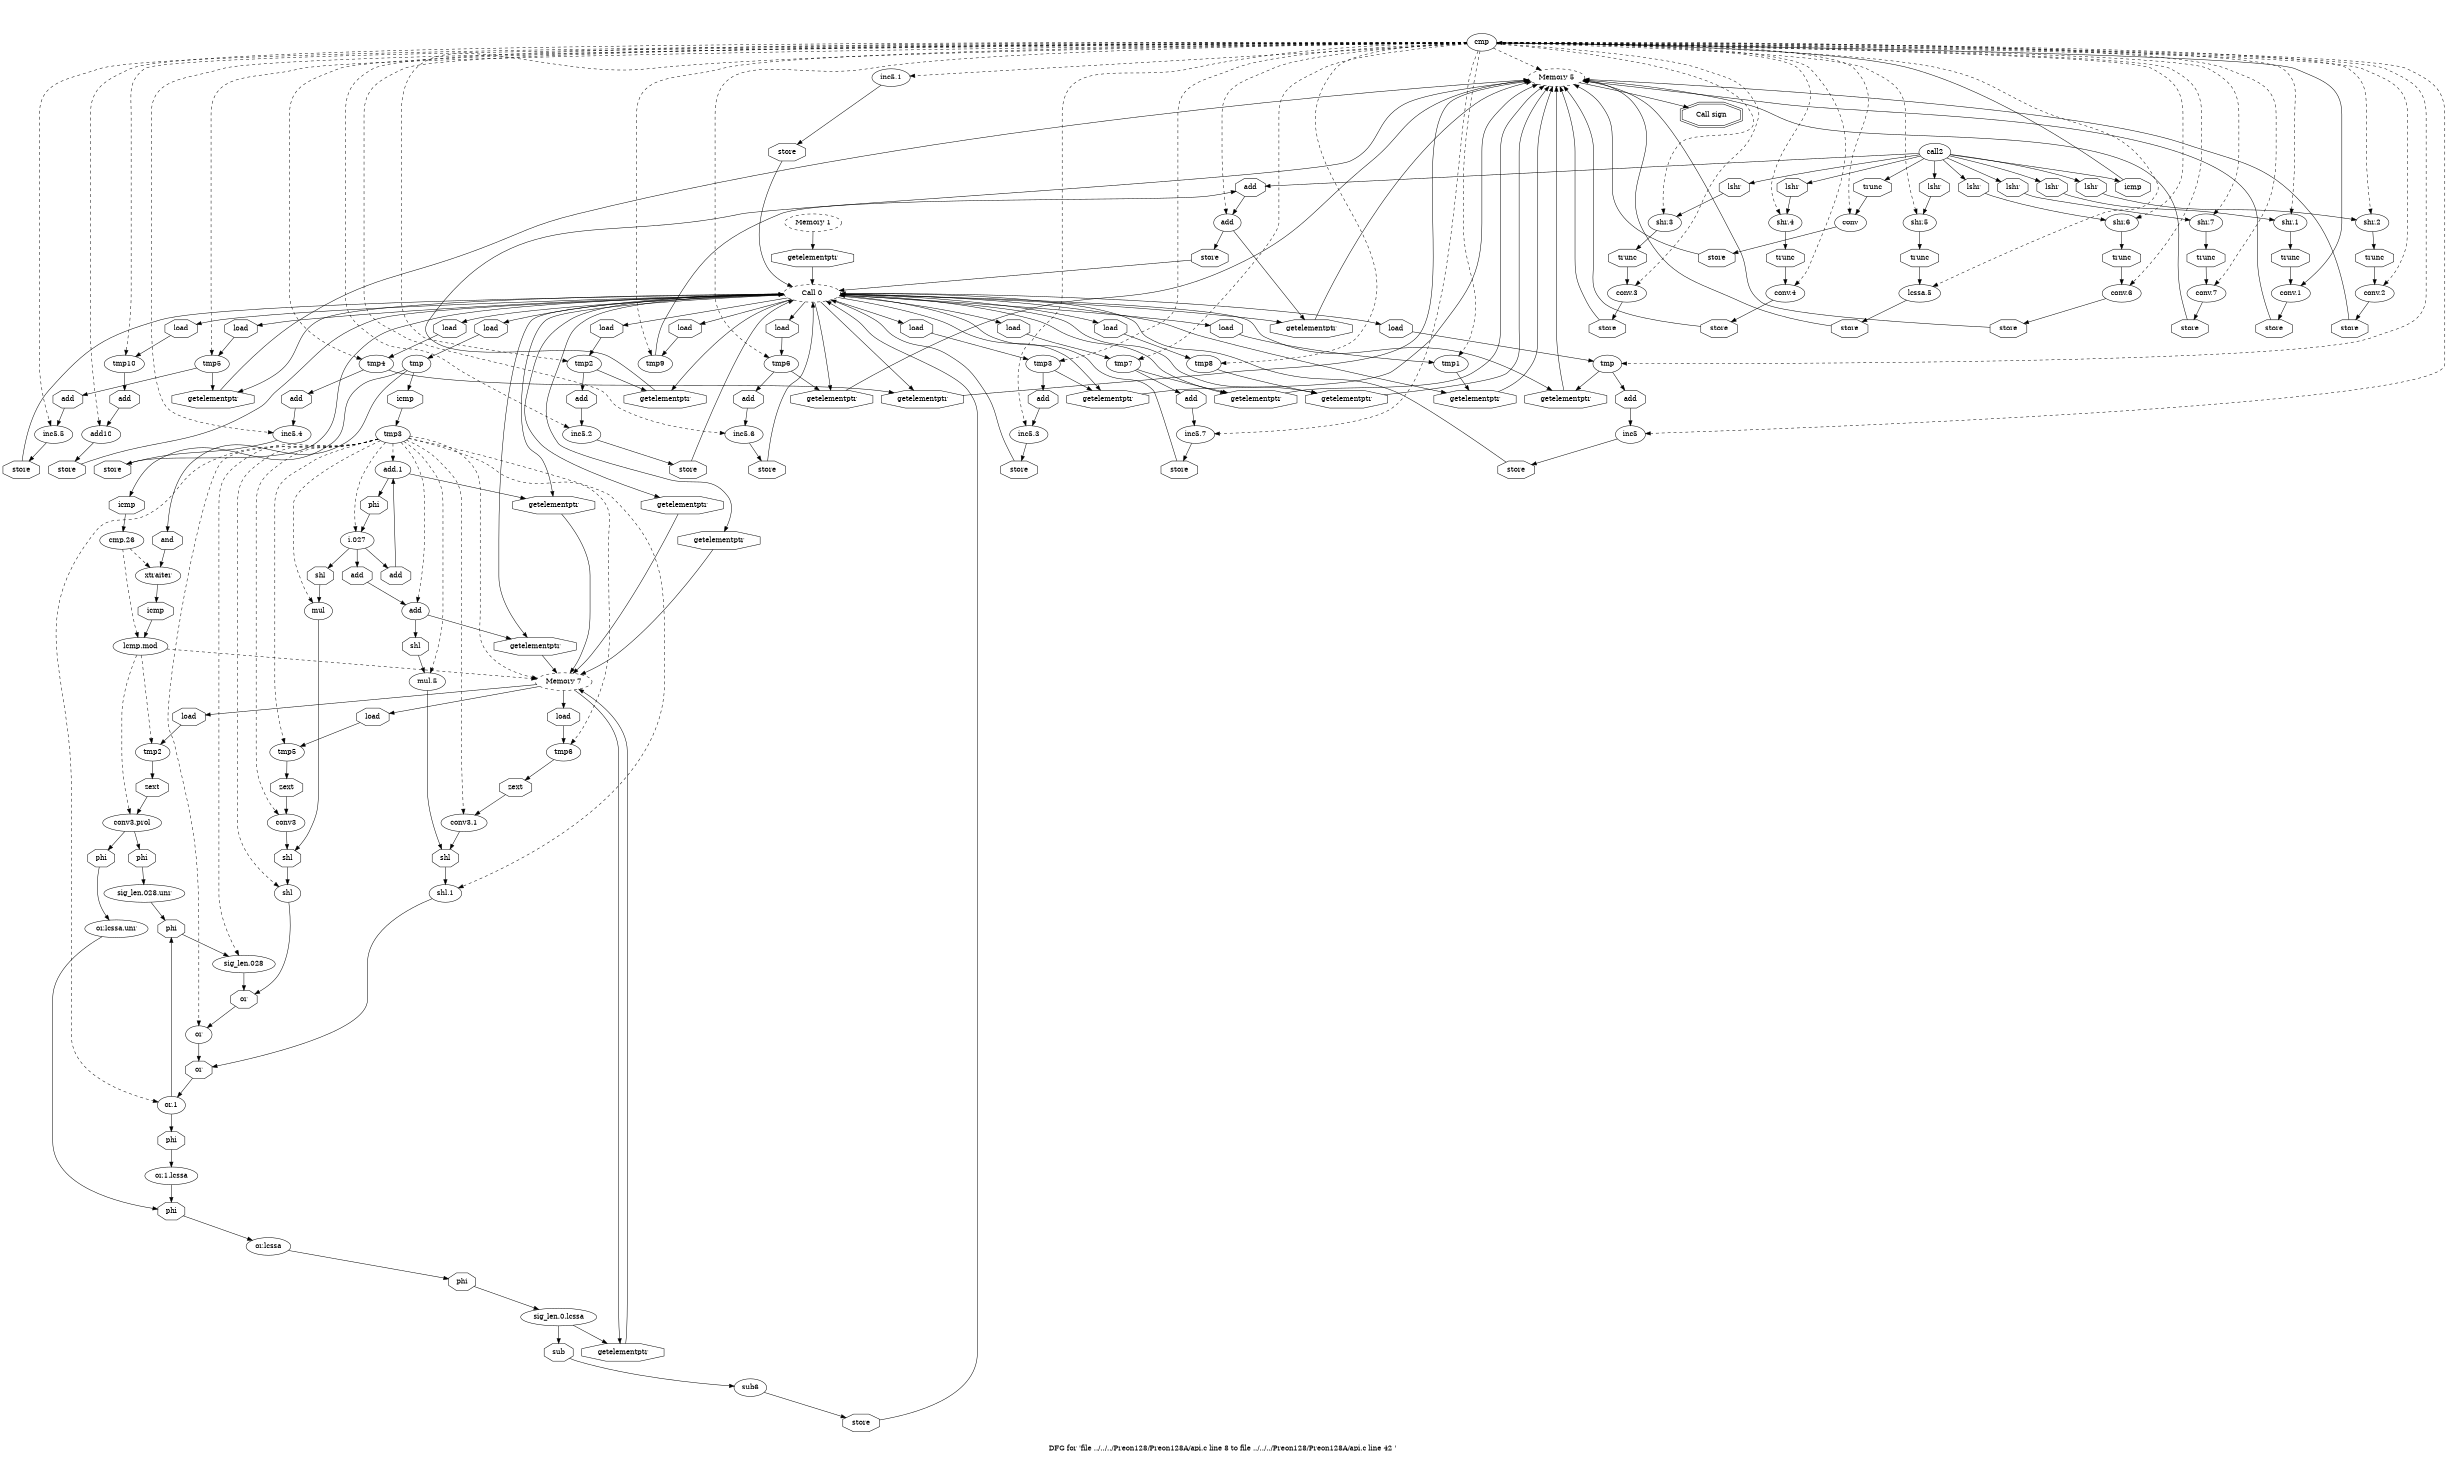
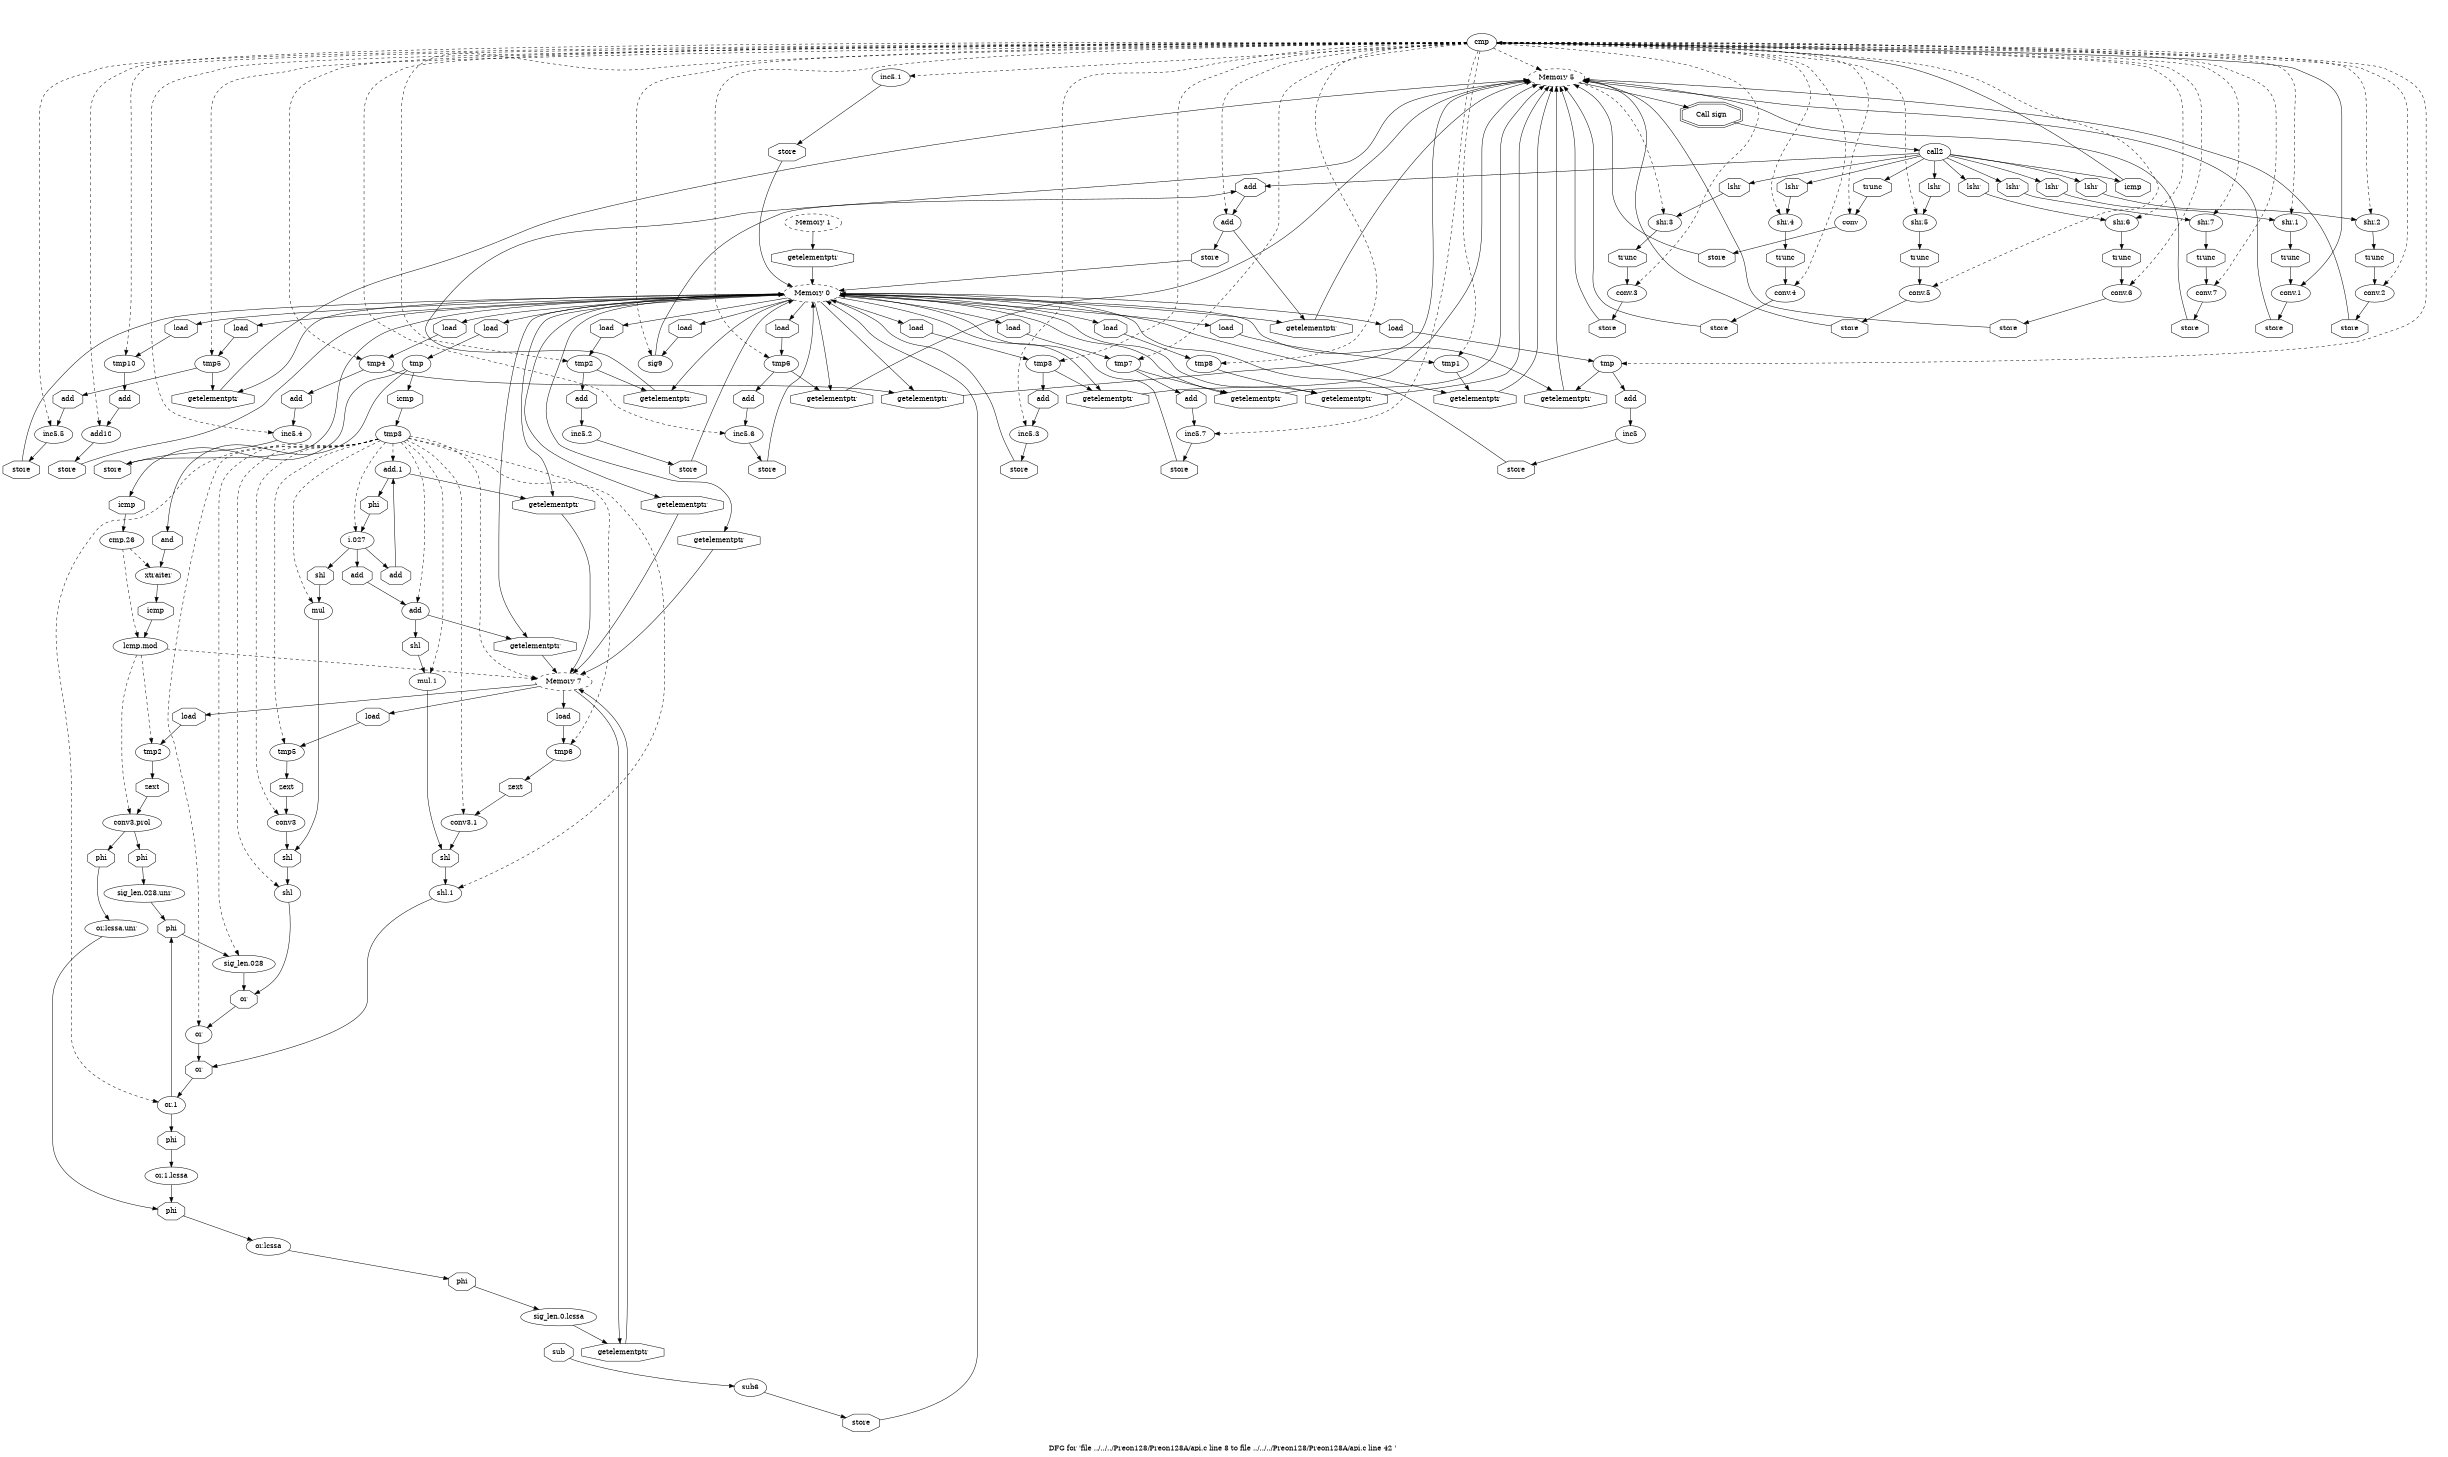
(389, 66) -> none
(1707, 81) -> (1639, 132)
none -> (1823, 139)
(2445, 152) -> none
(812, 293) -> (812, 293)
(1920, 293) -> (1920, 293)
(655, 364) -> (655, 364)
(427, 682) -> (427, 682)
(559, 1332) -> none
